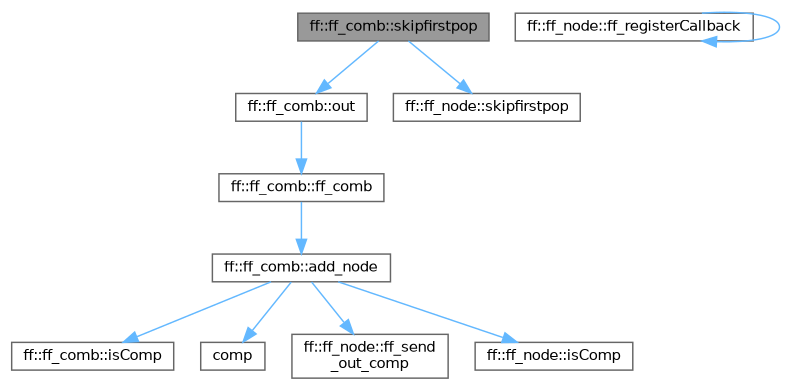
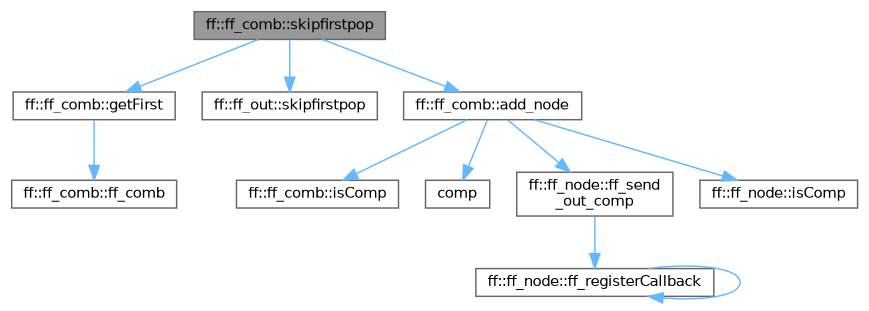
(301, 107) -> (94, 106)
(487, 107) -> (290, 106)
(301, 221) -> (384, 63)
none -> (595, 235)
